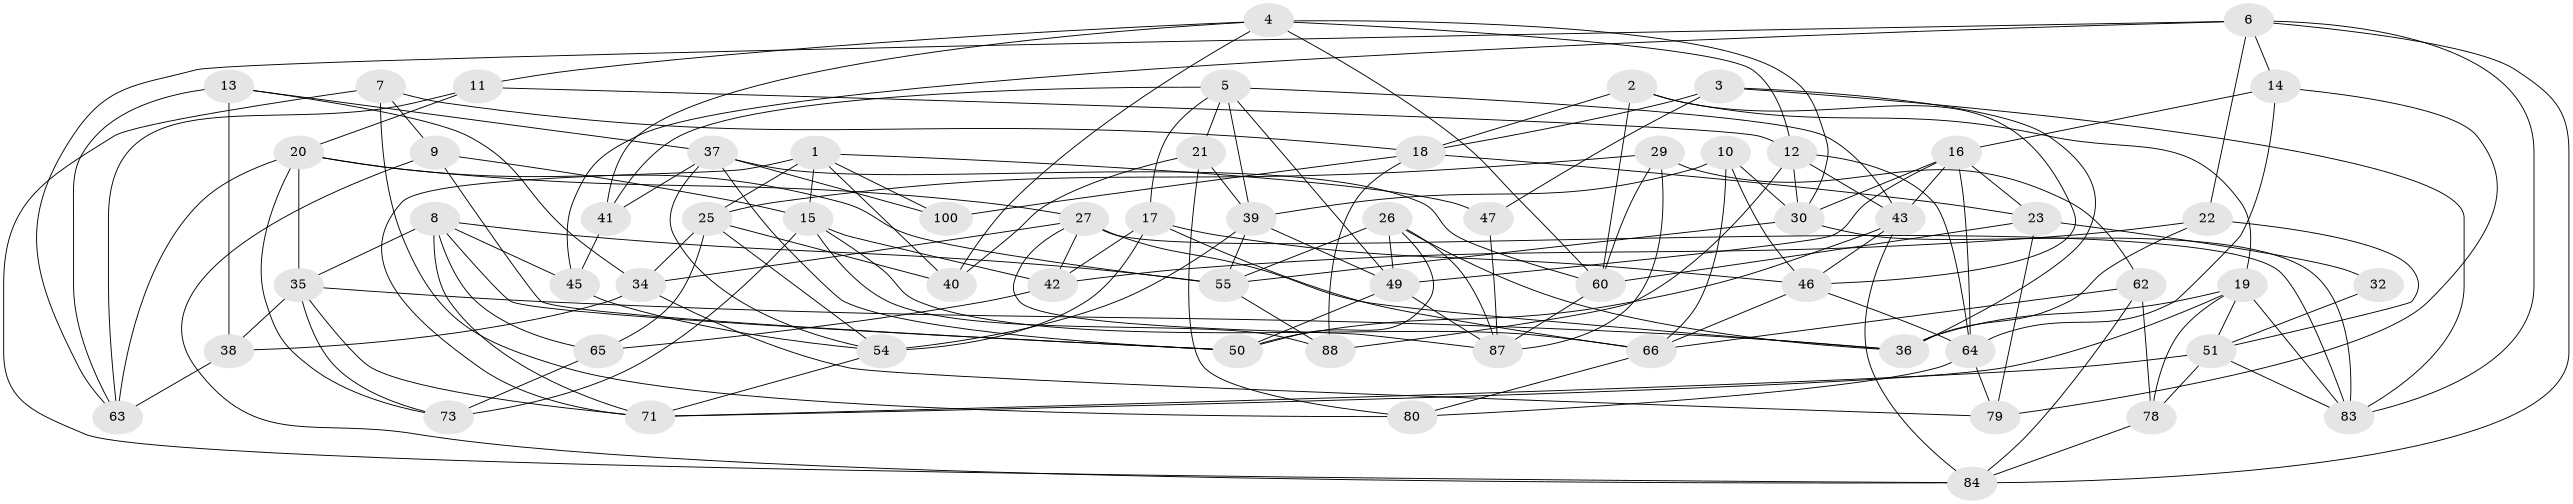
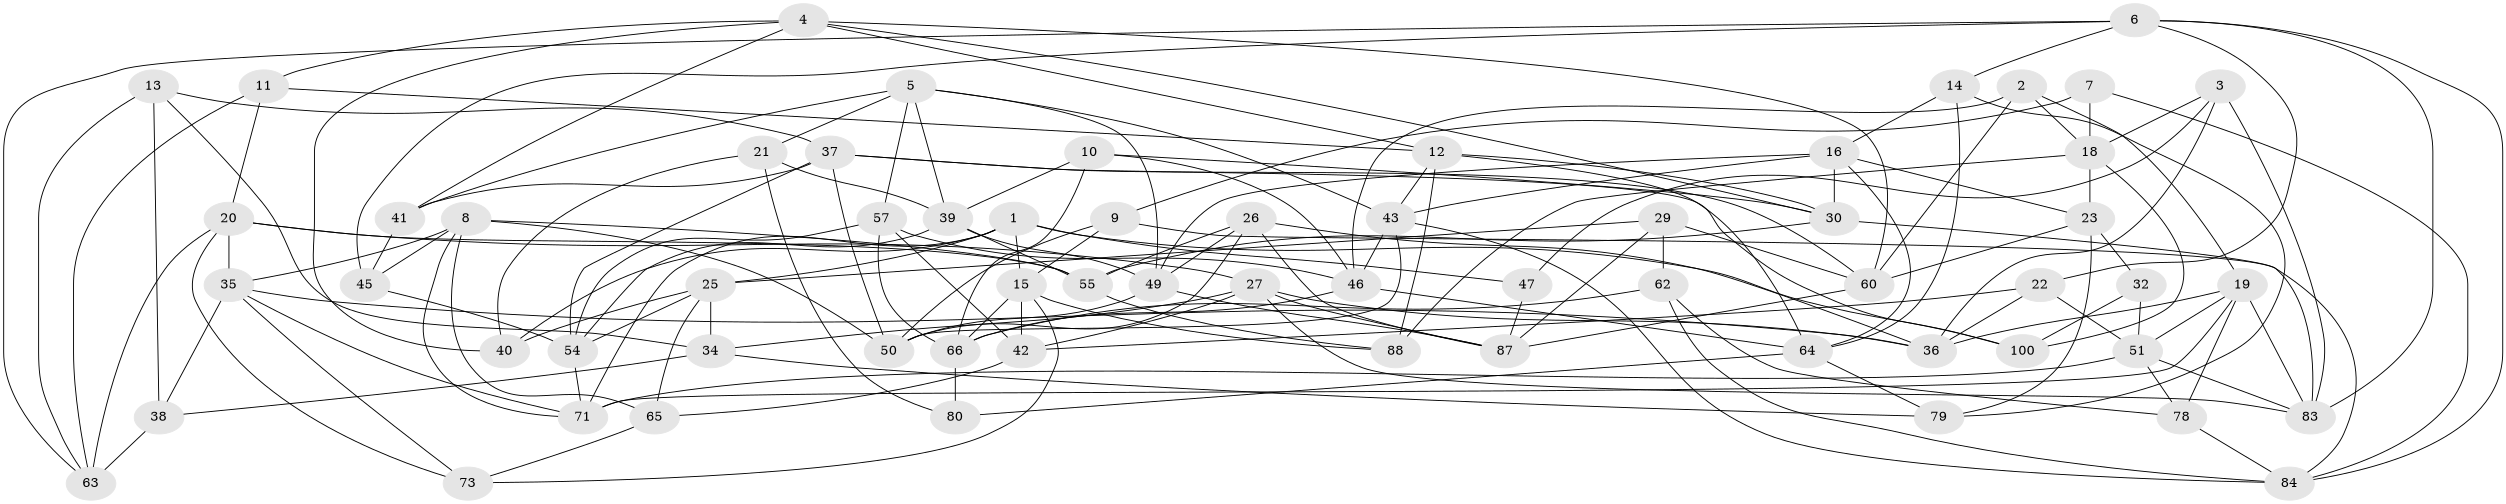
(1150, 219) -> (882, 219)
none -> (2068, 326)
(797, 399) -> none
